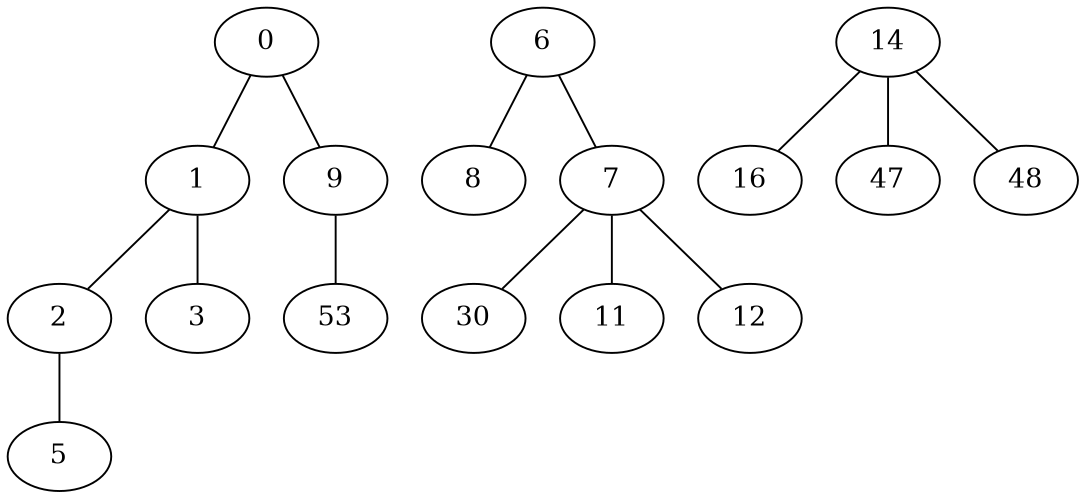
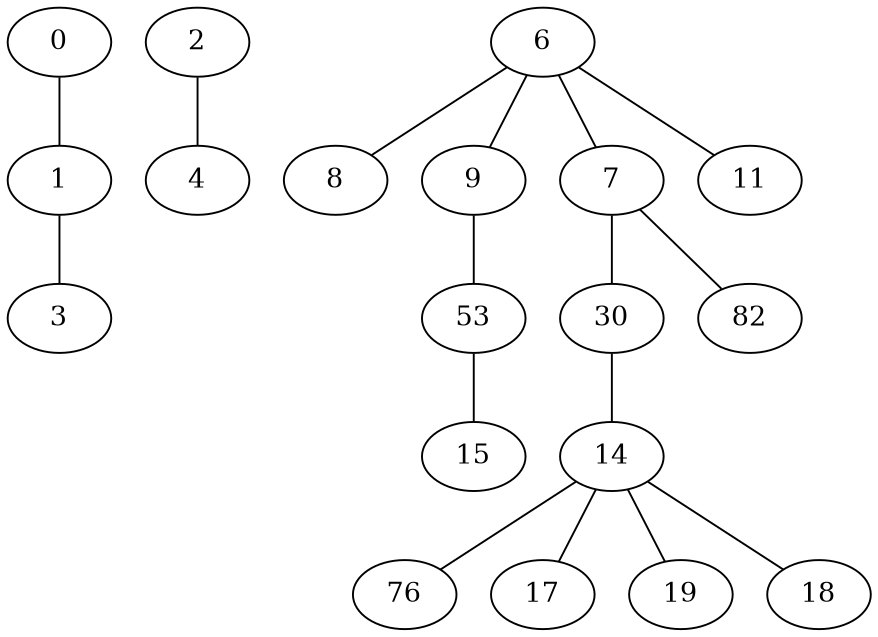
(301, 111) -> (508, 111)
(750, 180) -> (405, 595)
(888, 180) -> (543, 595)
(1026, 180) -> (819, 595)
(129, 249) -> none
(612, 250) -> (647, 111)
(750, 318) -> (750, 318)
none -> (612, 388)
(59, 456) -> (198, 180)
none -> (474, 456)
none -> (681, 595)
